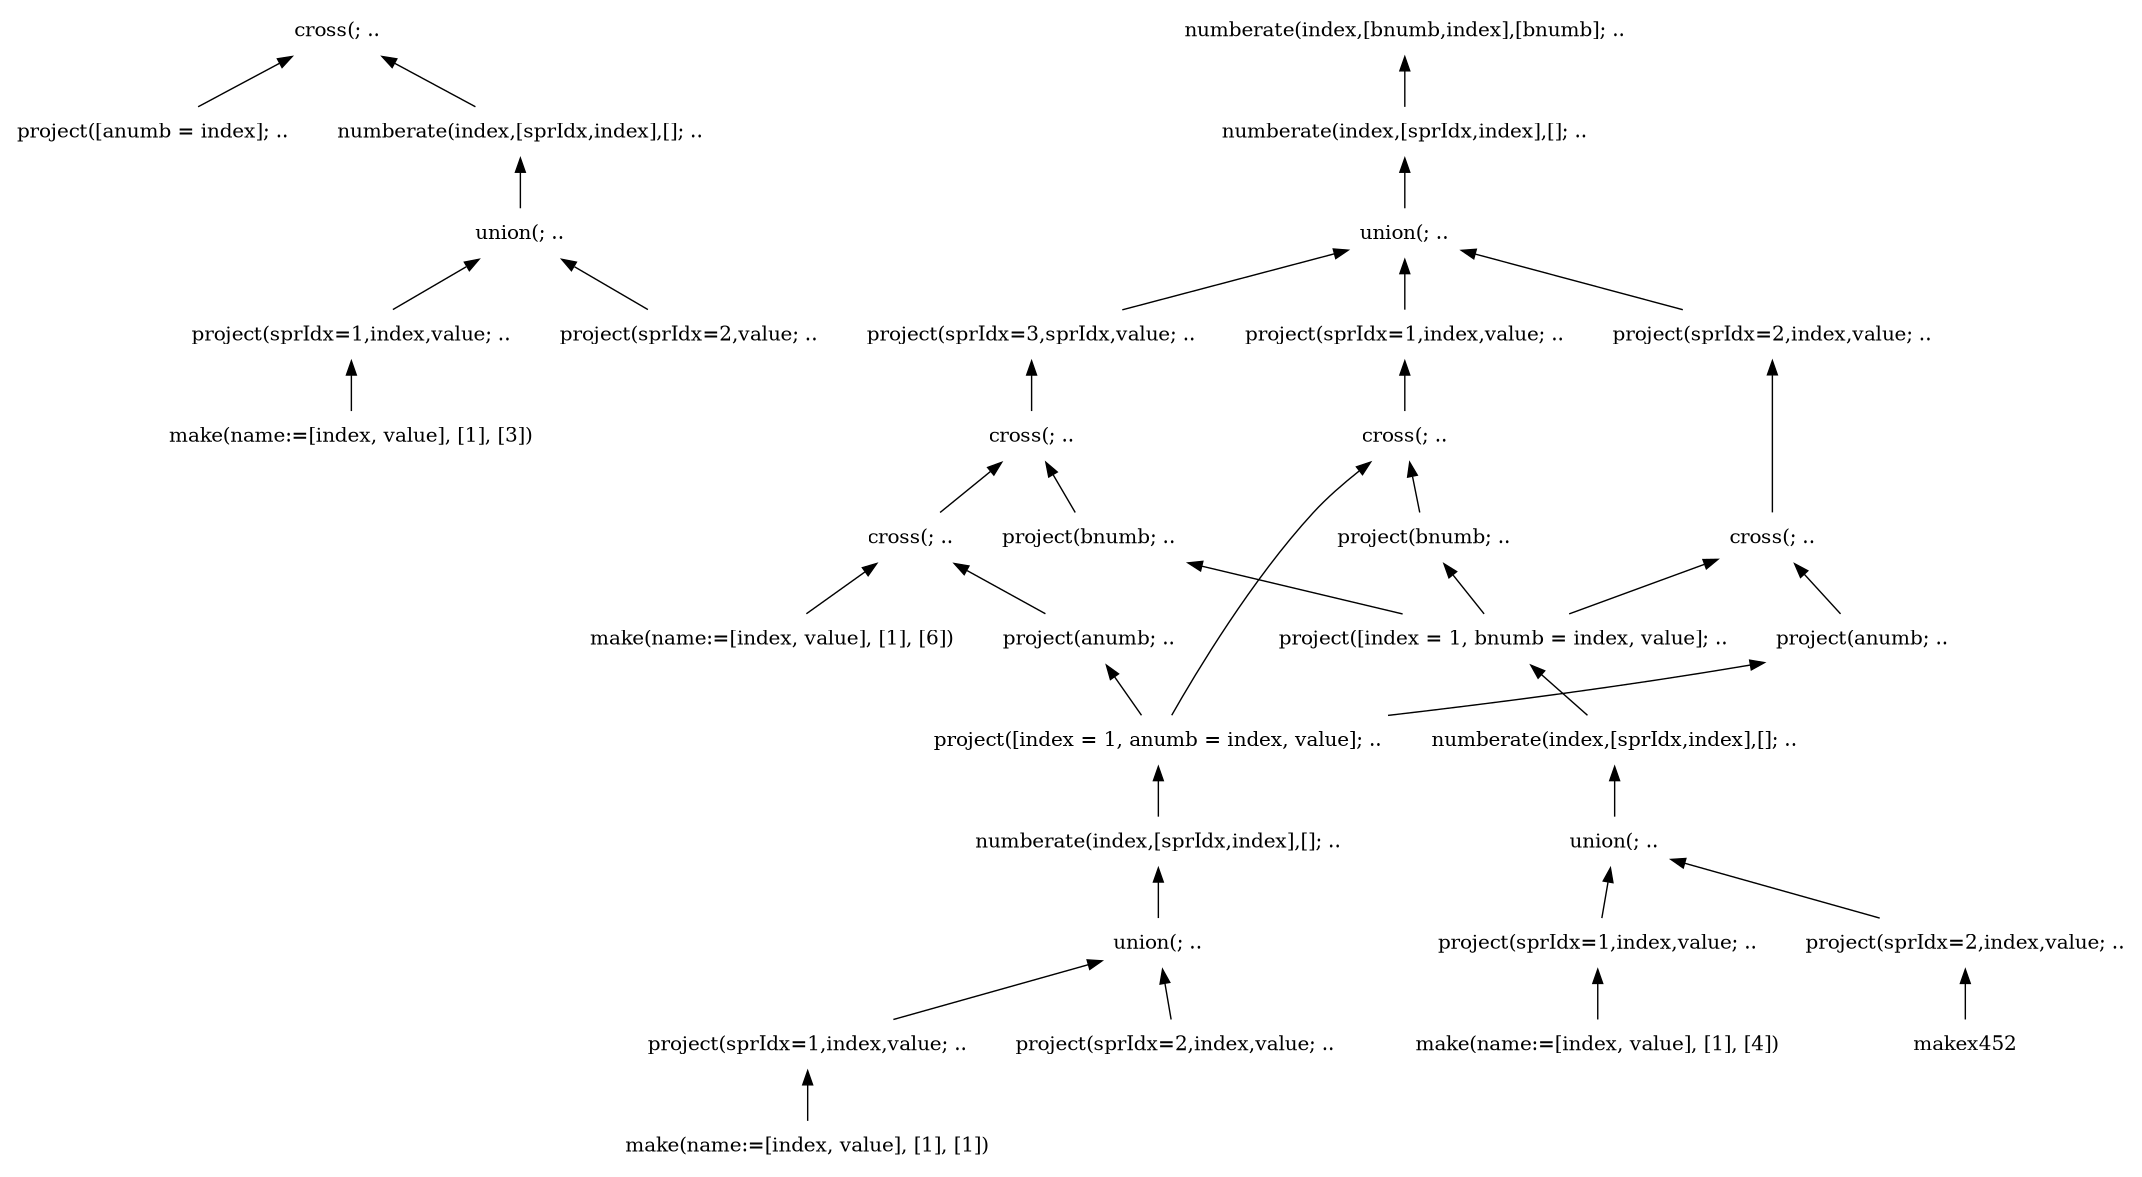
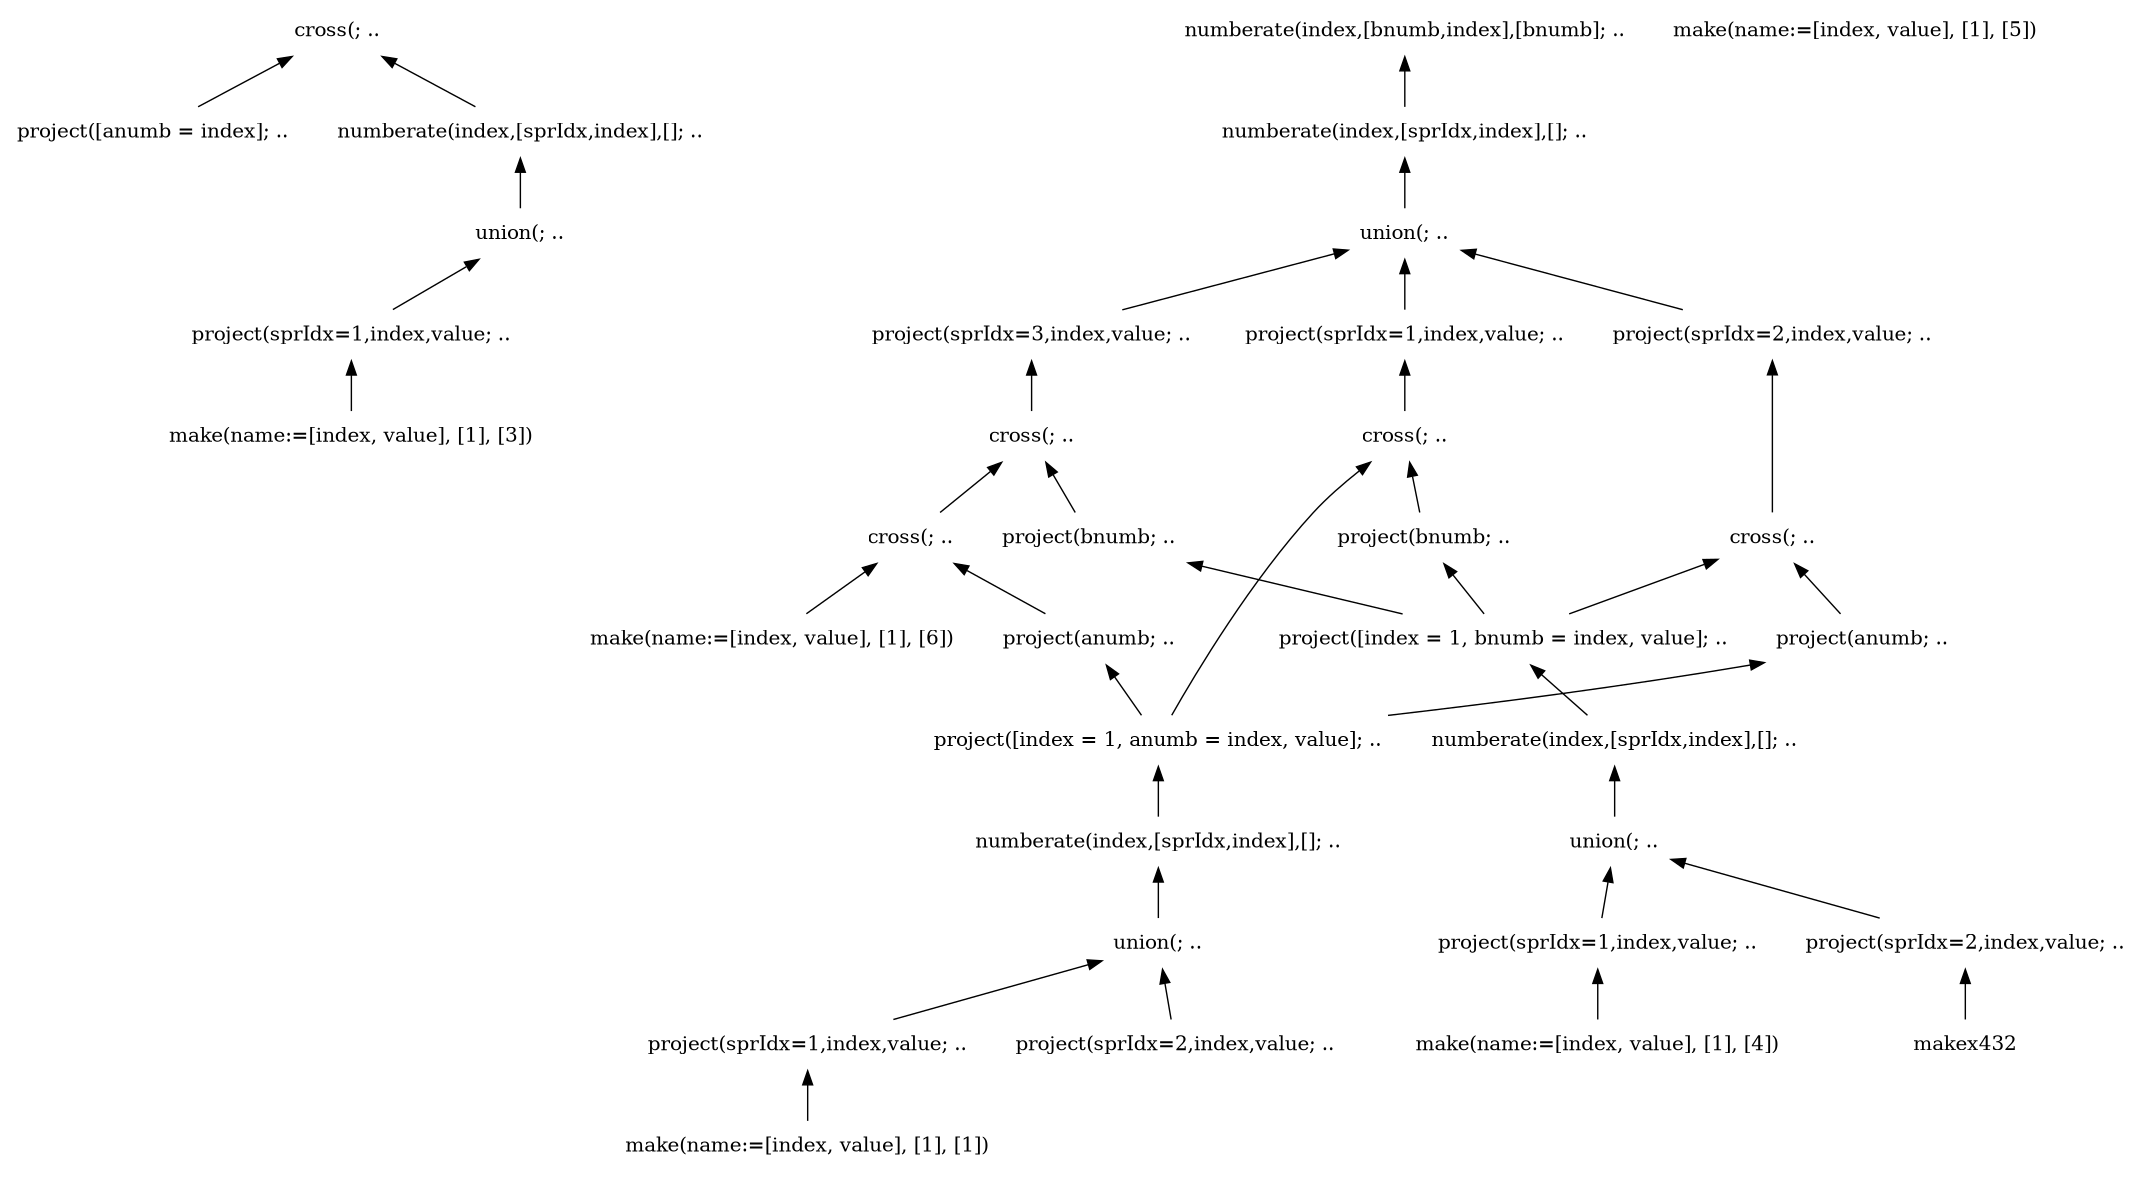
none -> (1855, 31)
(689, 335) -> none
(1032, 335) -> (1032, 335)
(1965, 1045) -> (1965, 1045)
